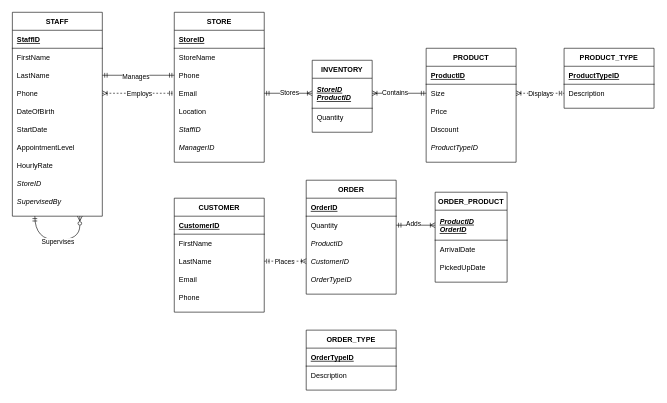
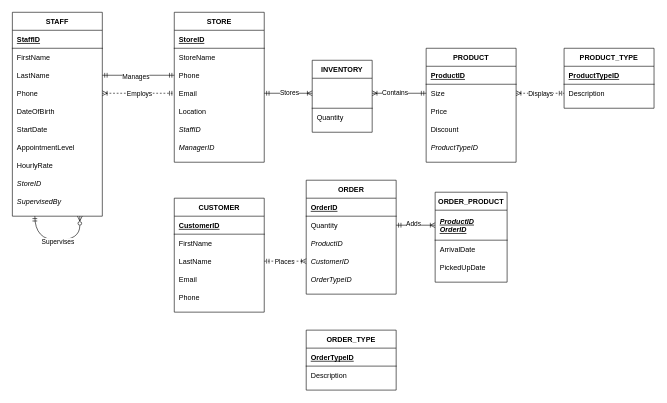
(342, 93) -> none
